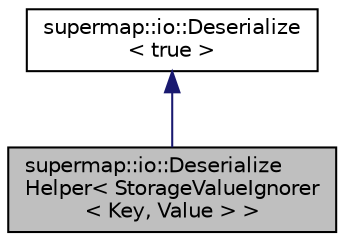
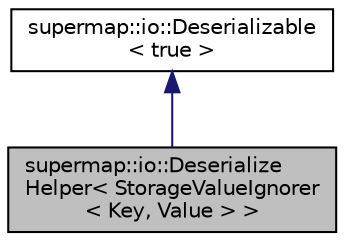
(172, 40) -> (172, 40)
